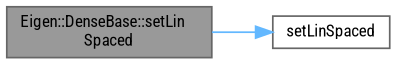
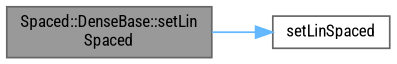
(109, 32) -> (109, 32)
